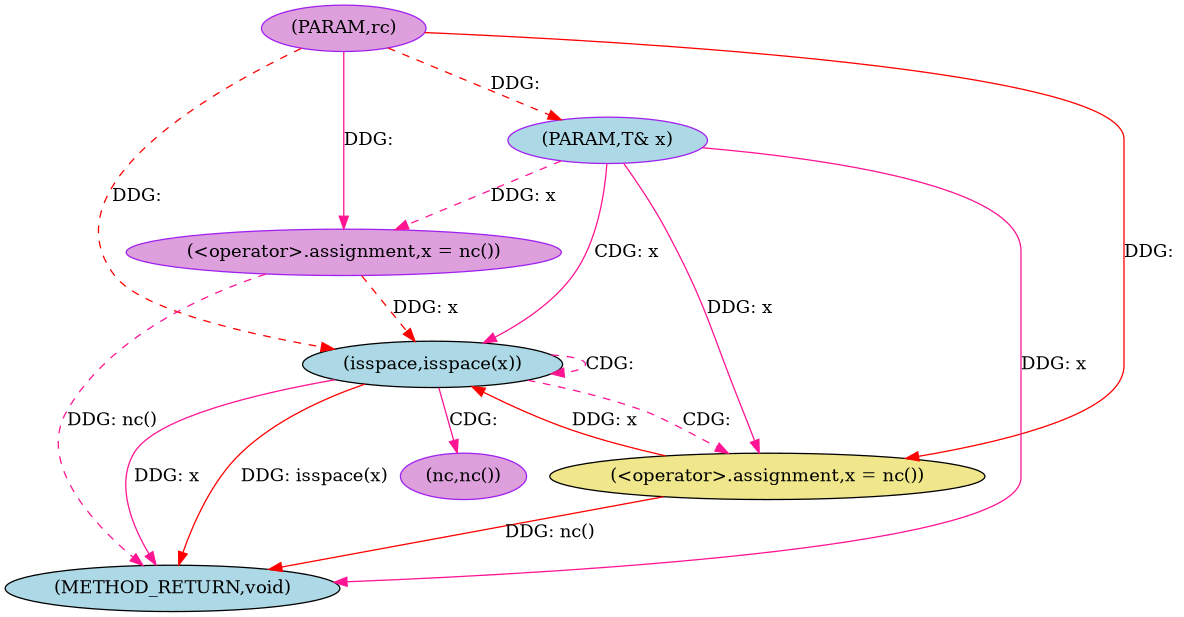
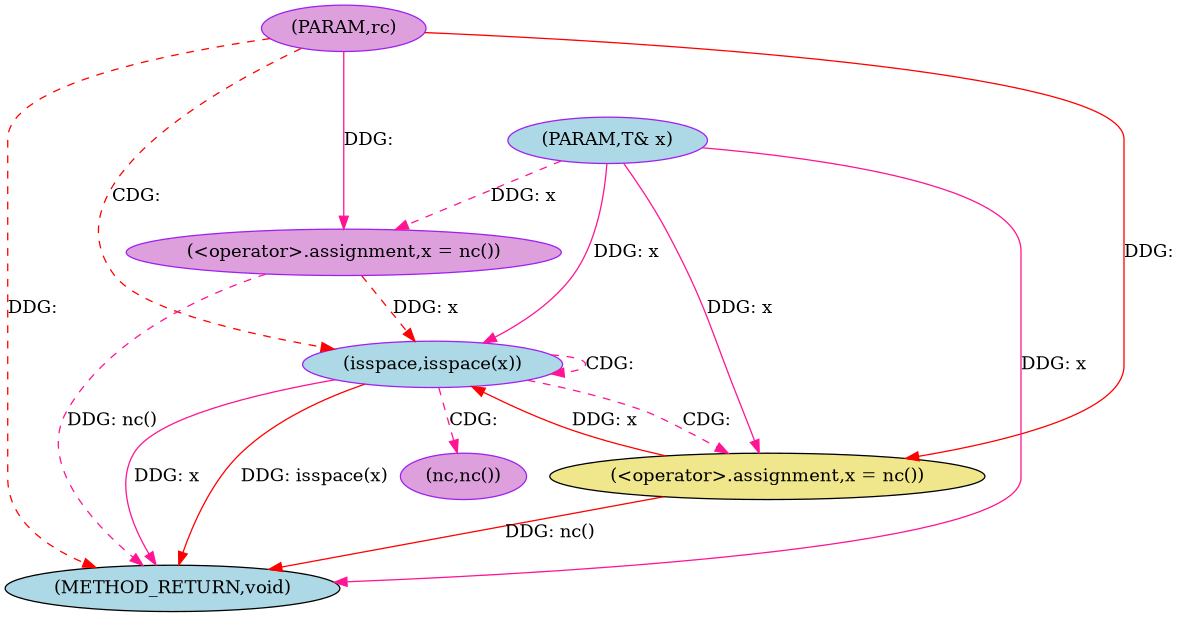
(469, 81) -> (8, 223)
(140, 196) -> (140, 196)
(627, 252) -> (627, 252)
(433, 364) -> (433, 364)
(446, 414) -> (446, 414)
